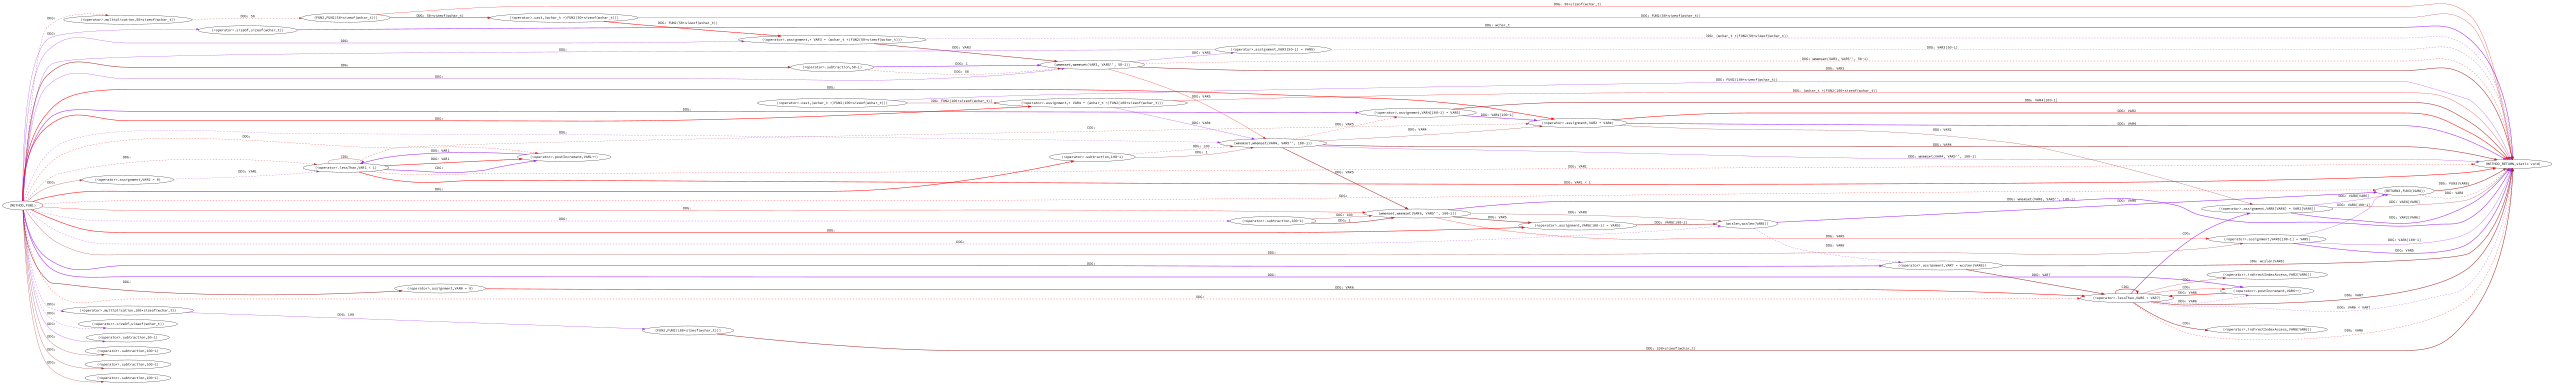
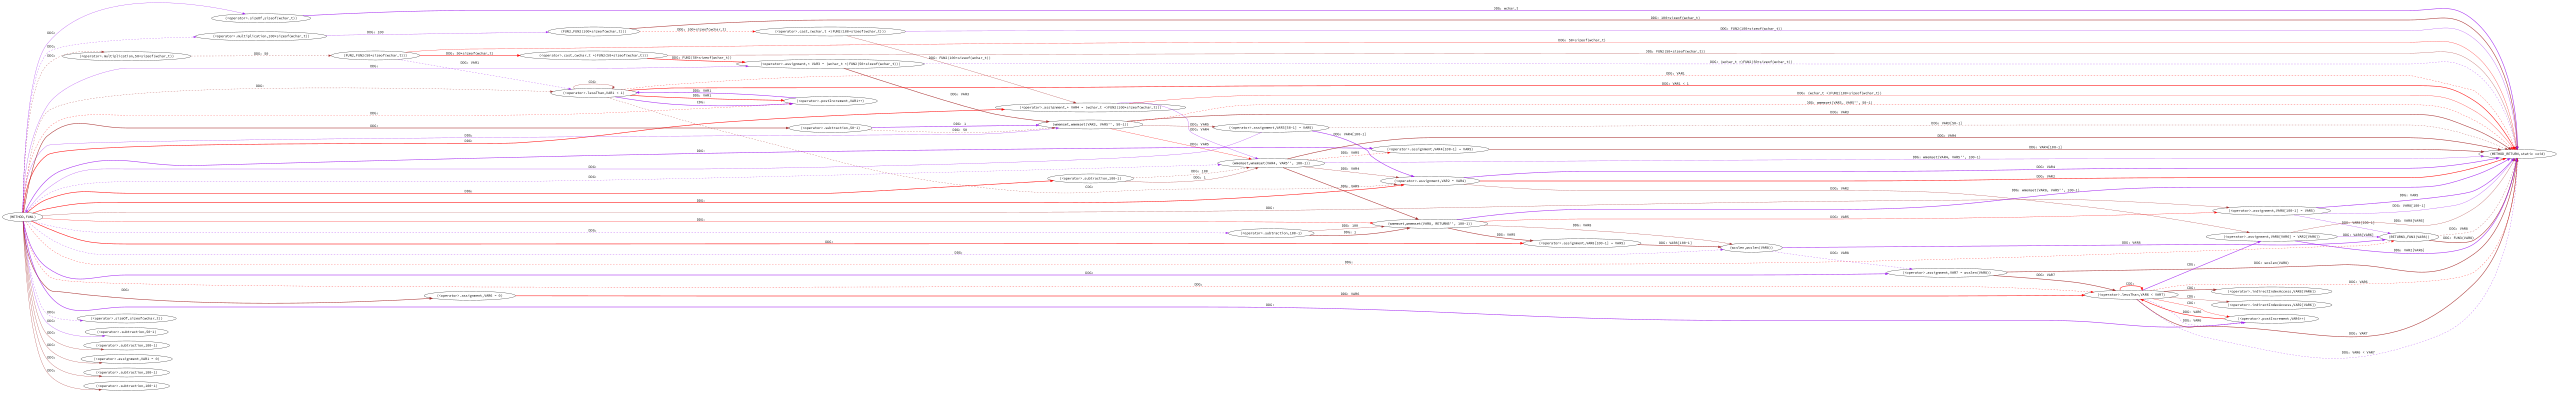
none -> (696, 31)
(1180, 57) -> (1177, 126)
(1499, 118) -> (1367, 150)
(245, 177) -> (483, 74)
(1417, 214) -> (1430, 224)
